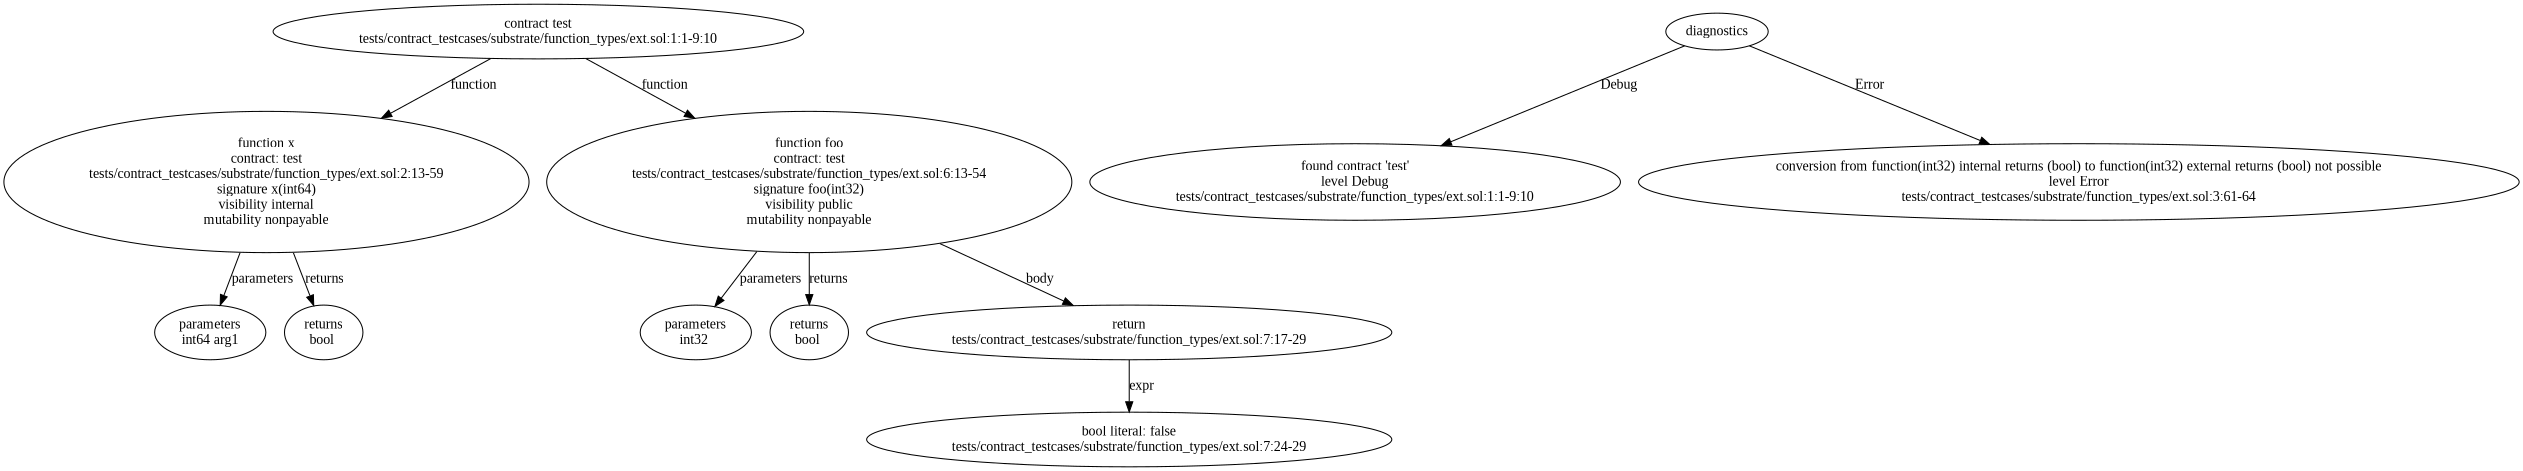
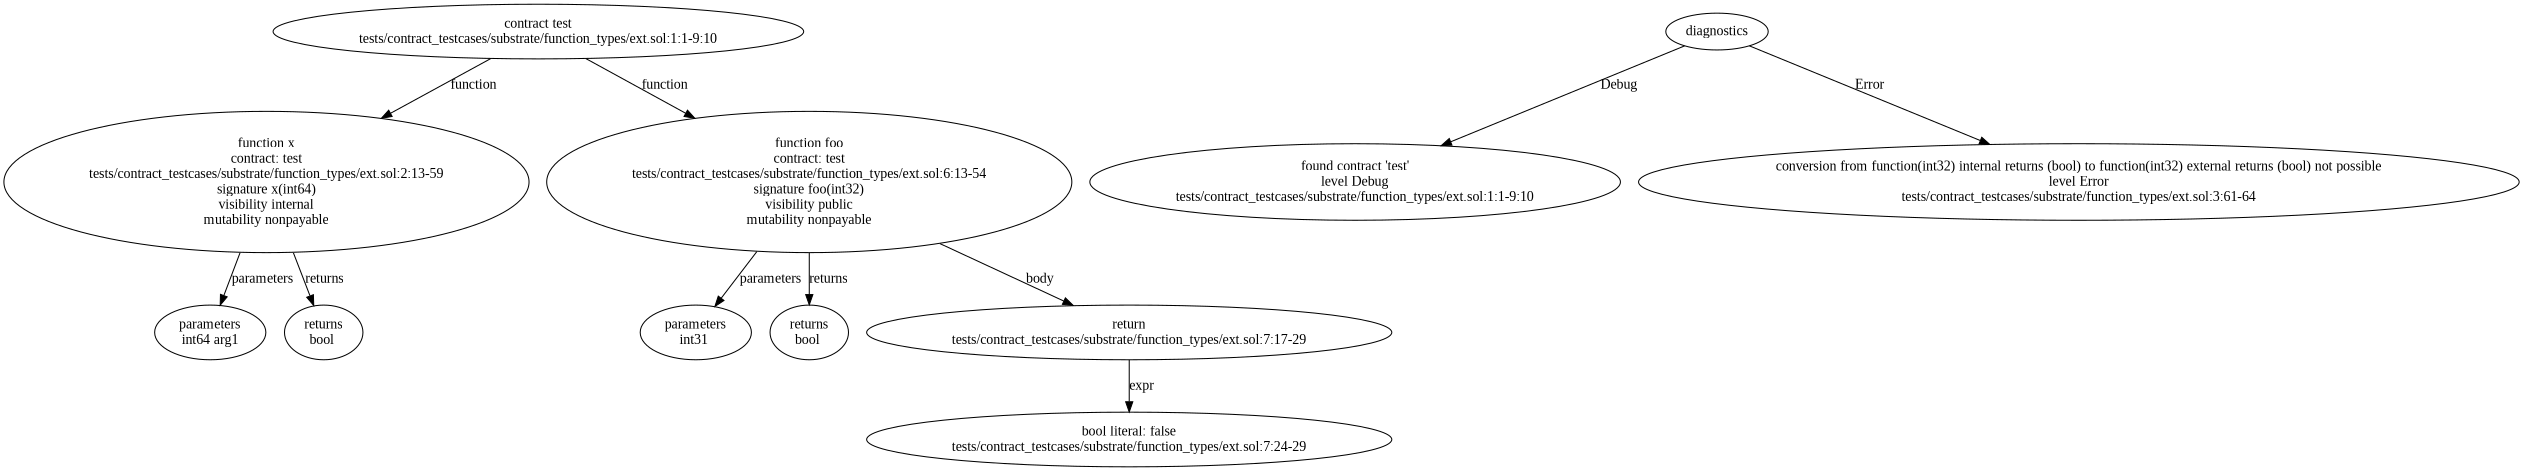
(696, 332) -> (696, 332)
